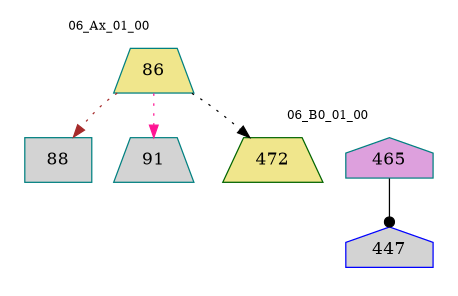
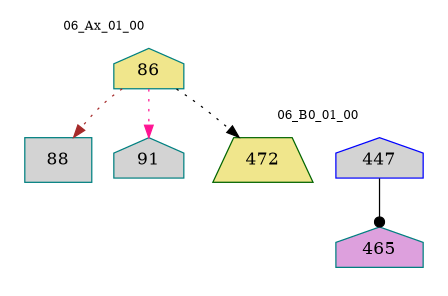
(154, 71) -> (149, 71)
(154, 160) -> (149, 160)
(389, 198) -> (380, 198)
